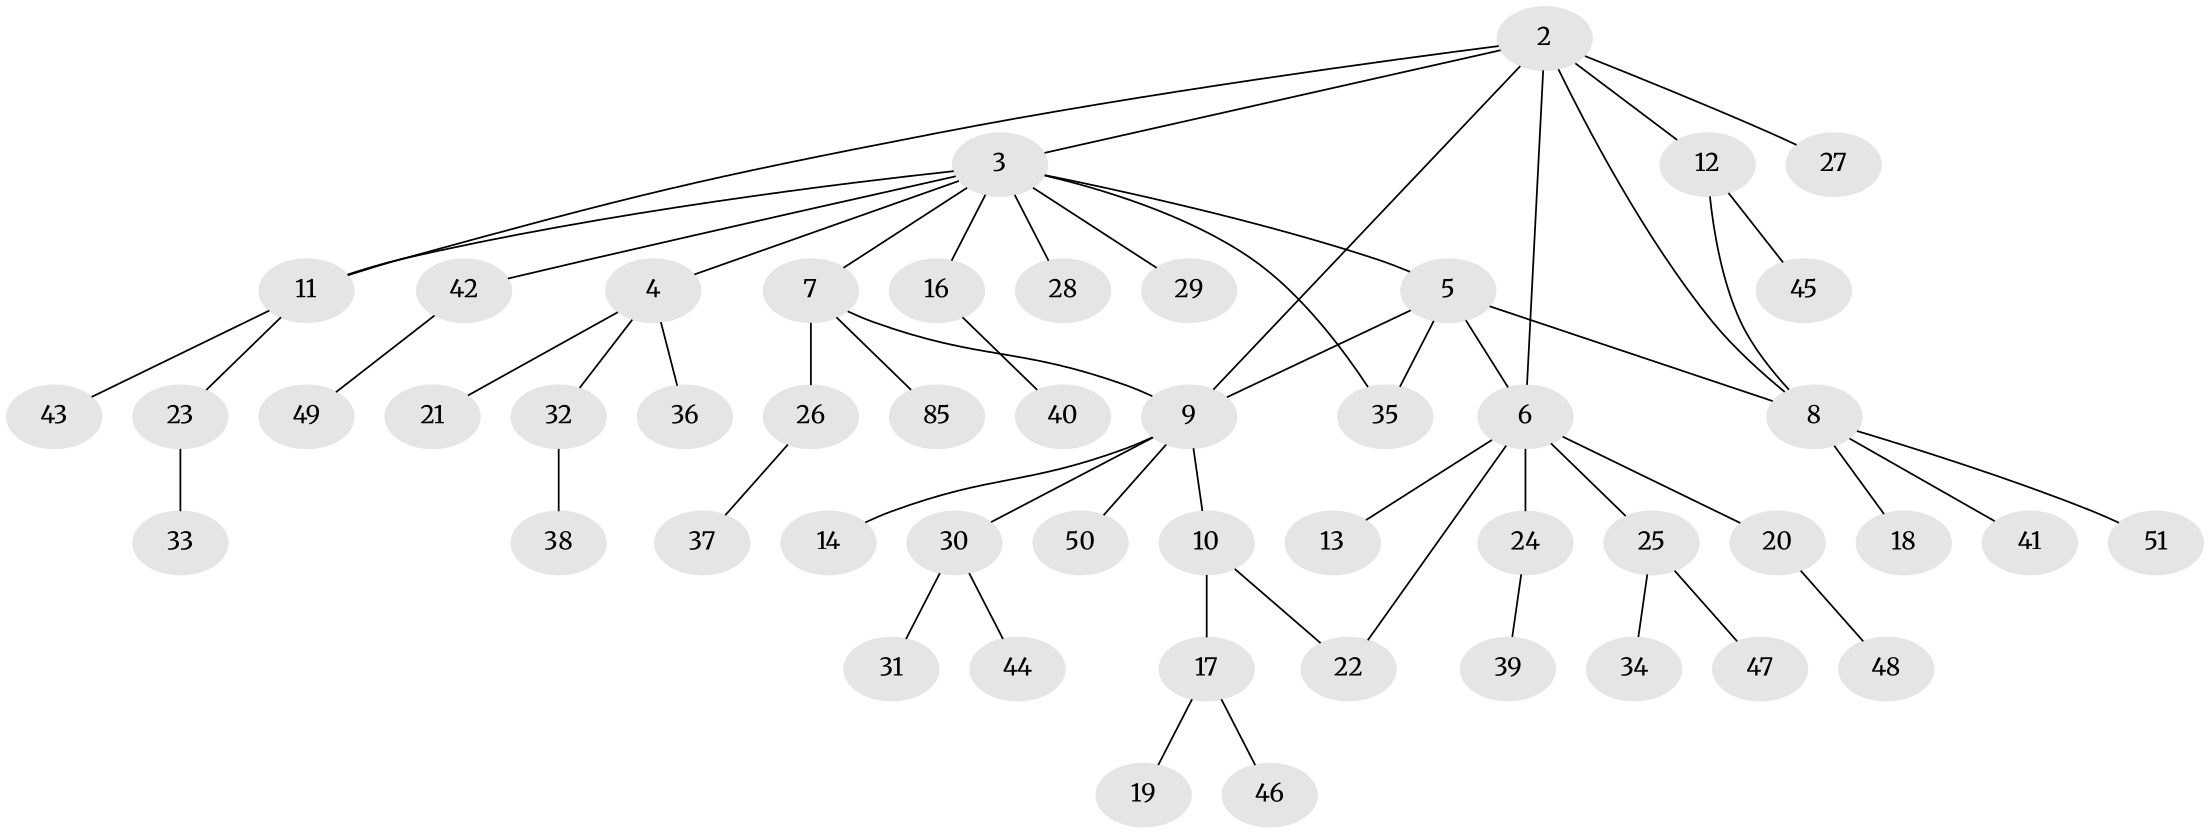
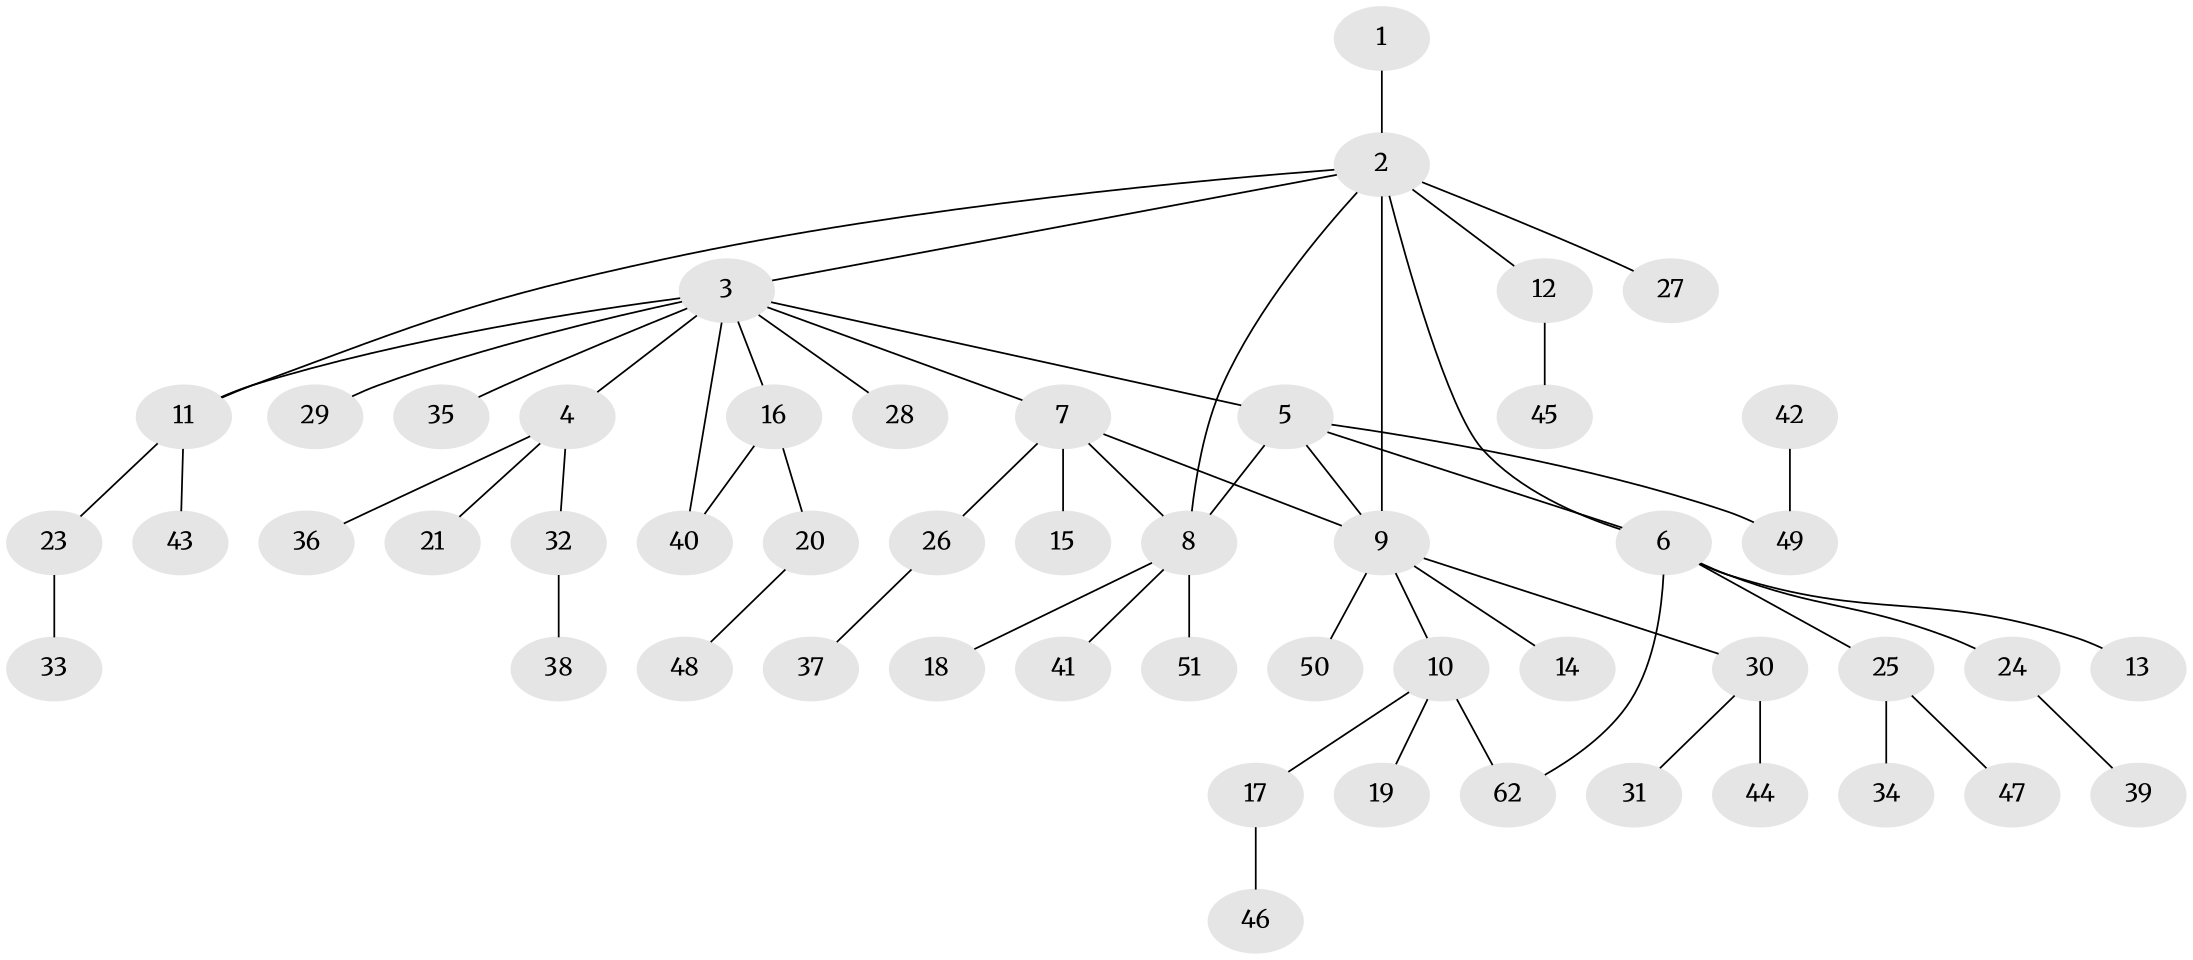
none -> (1382, 39)
(732, 227) -> (706, 417)
(1732, 300) -> (1126, 480)
(1417, 354) -> (1545, 463)
(937, 417) -> (1063, 543)
(1651, 480) -> (793, 480)
(1349, 669) -> (1508, 795)
(1175, 732) -> (1412, 732)
